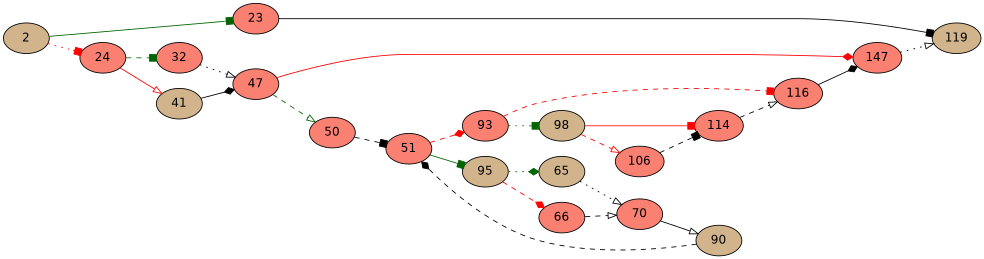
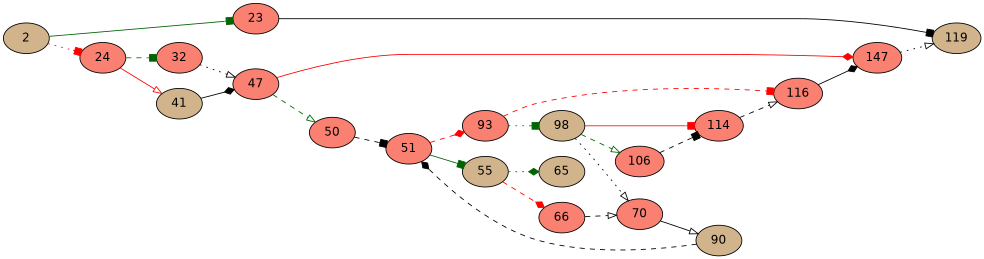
(597, 142) -> (597, 142)
(485, 172) -> (485, 172)
(597, 191) -> (600, 166)
